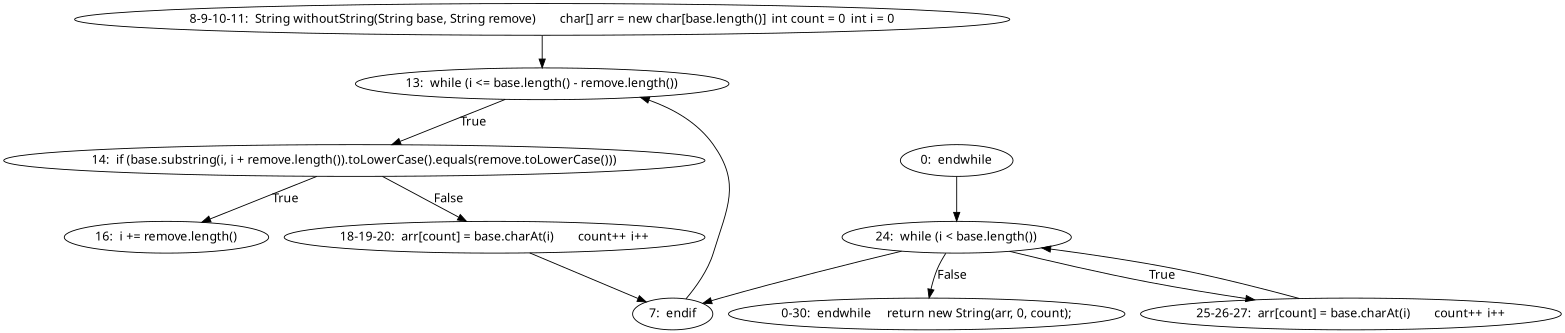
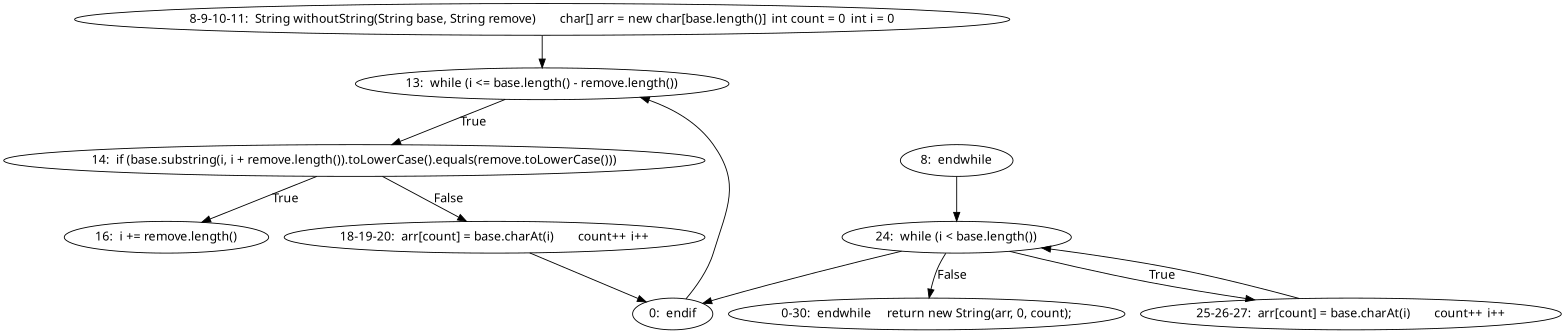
(957, 161) -> (957, 161)
(673, 314) -> (673, 314)
